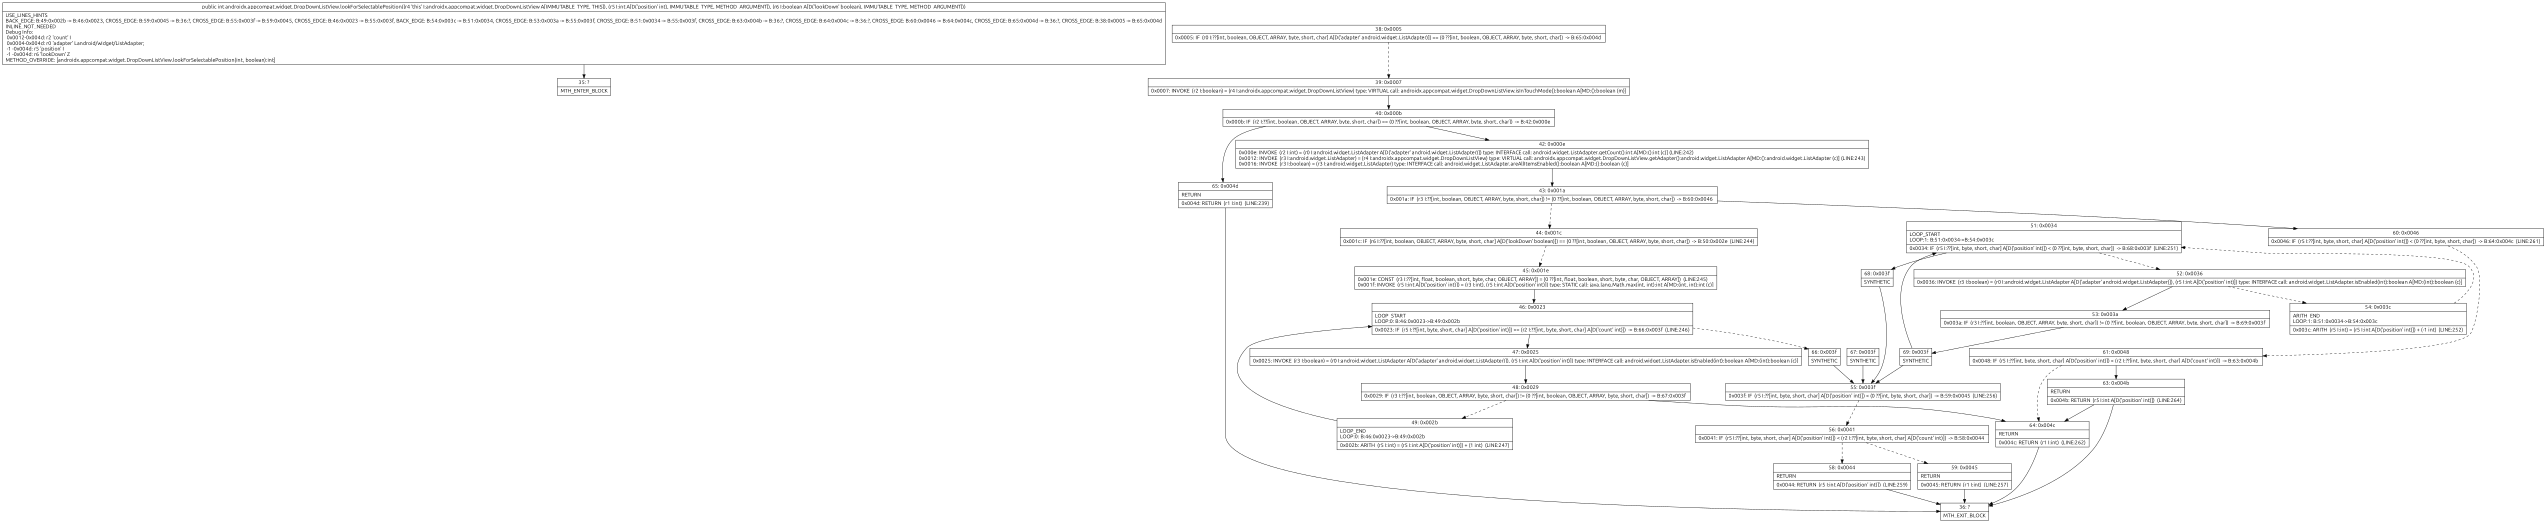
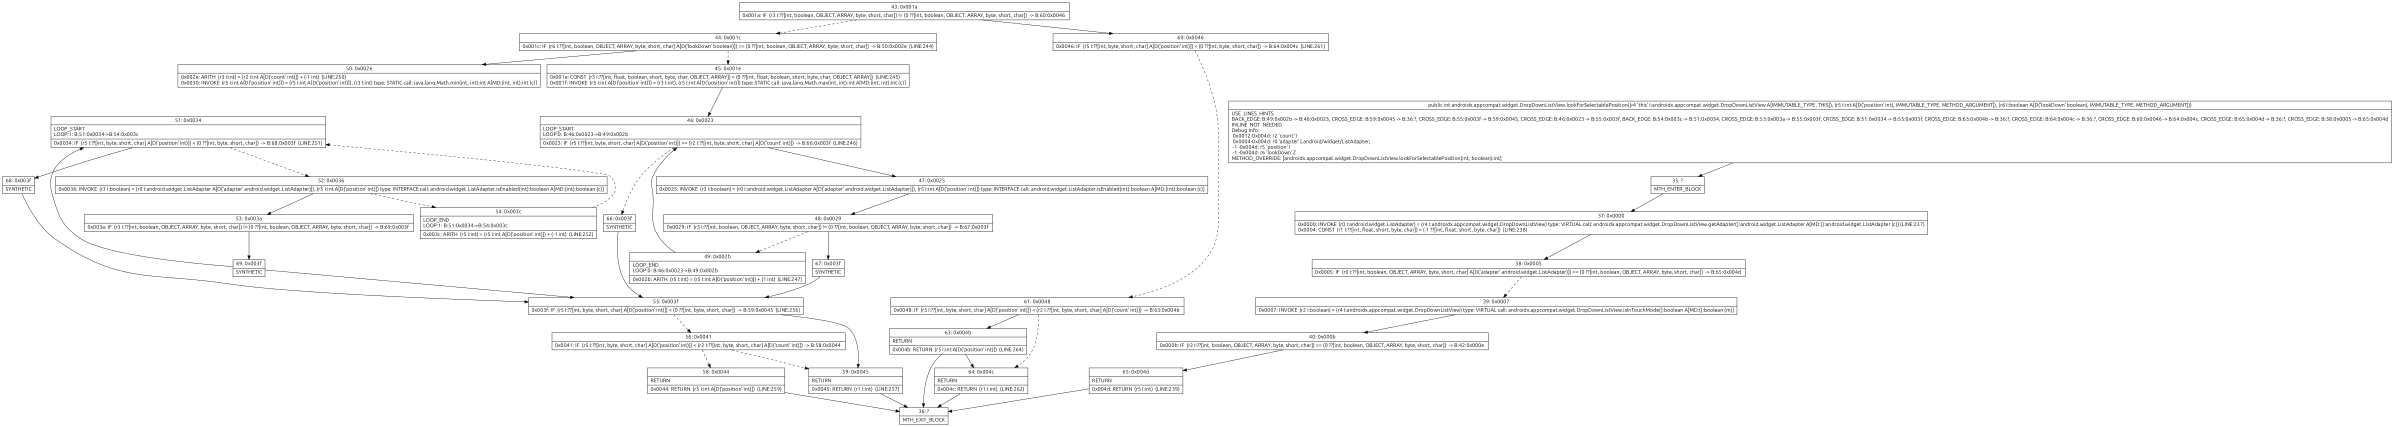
none -> (359, 76)
(1552, 154) -> none
(1225, 203) -> (1136, 389)
none -> (1611, 223)
(2306, 316) -> (436, 220)
none -> (834, 323)
(1826, 407) -> (828, 244)
